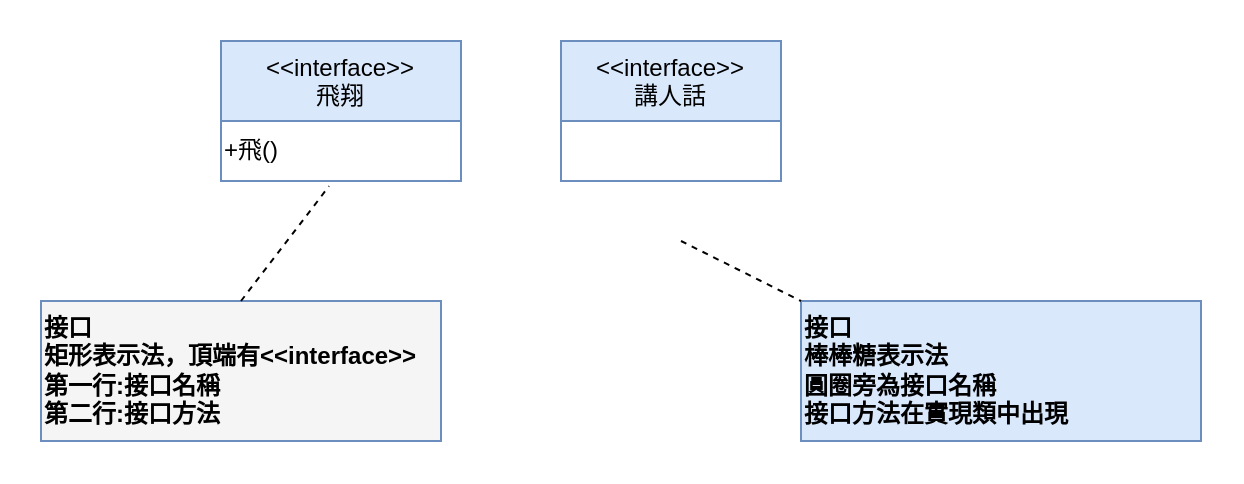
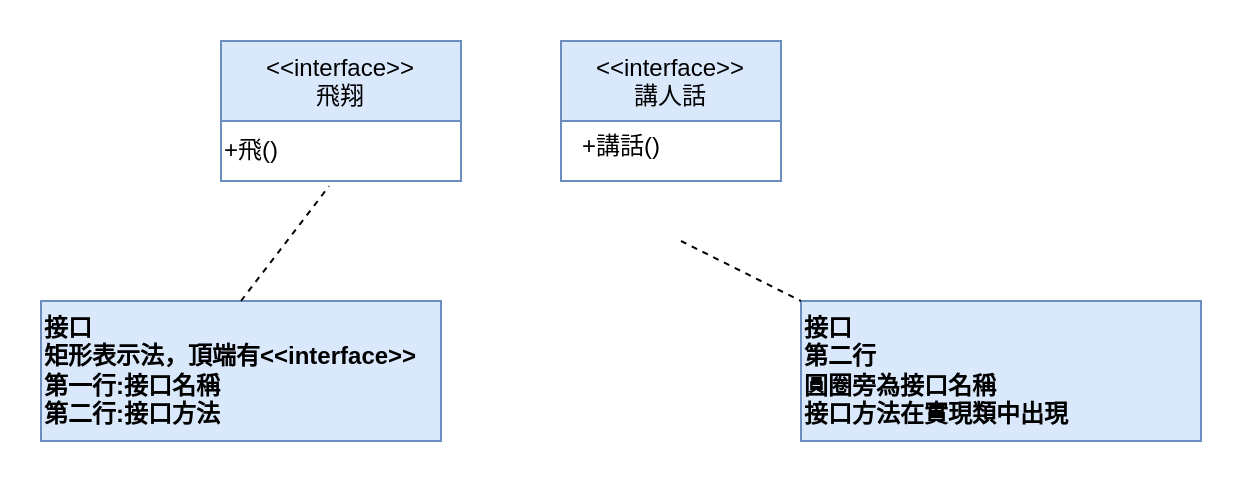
none -> (621, 147)
(241, 371) -> (241, 371)
(937, 371) -> (937, 371)
